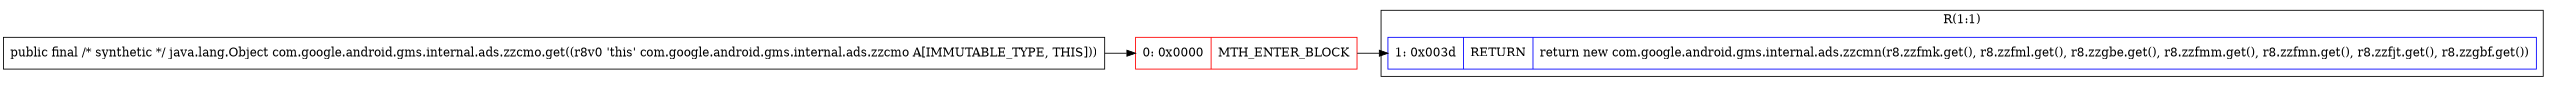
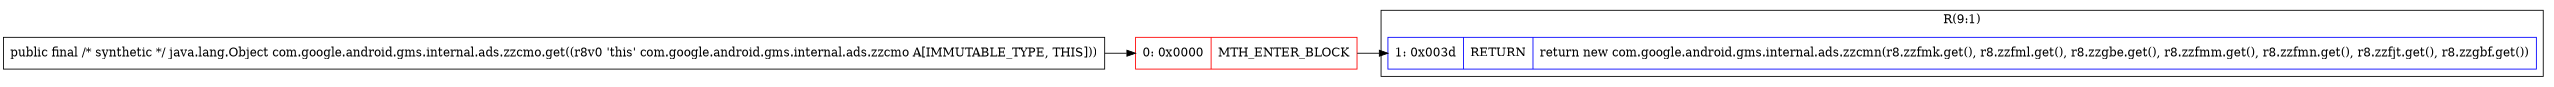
(1962, 20) -> (1962, 20)
